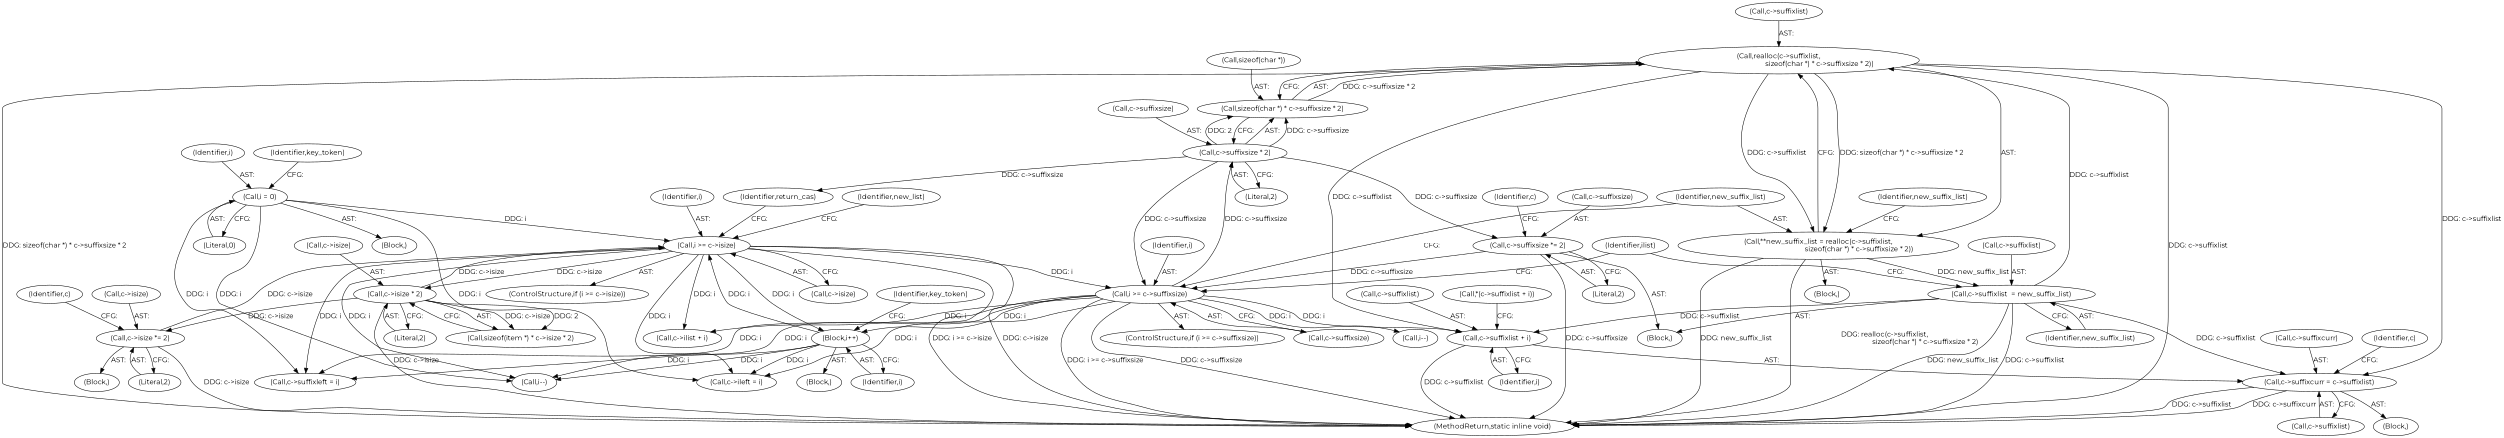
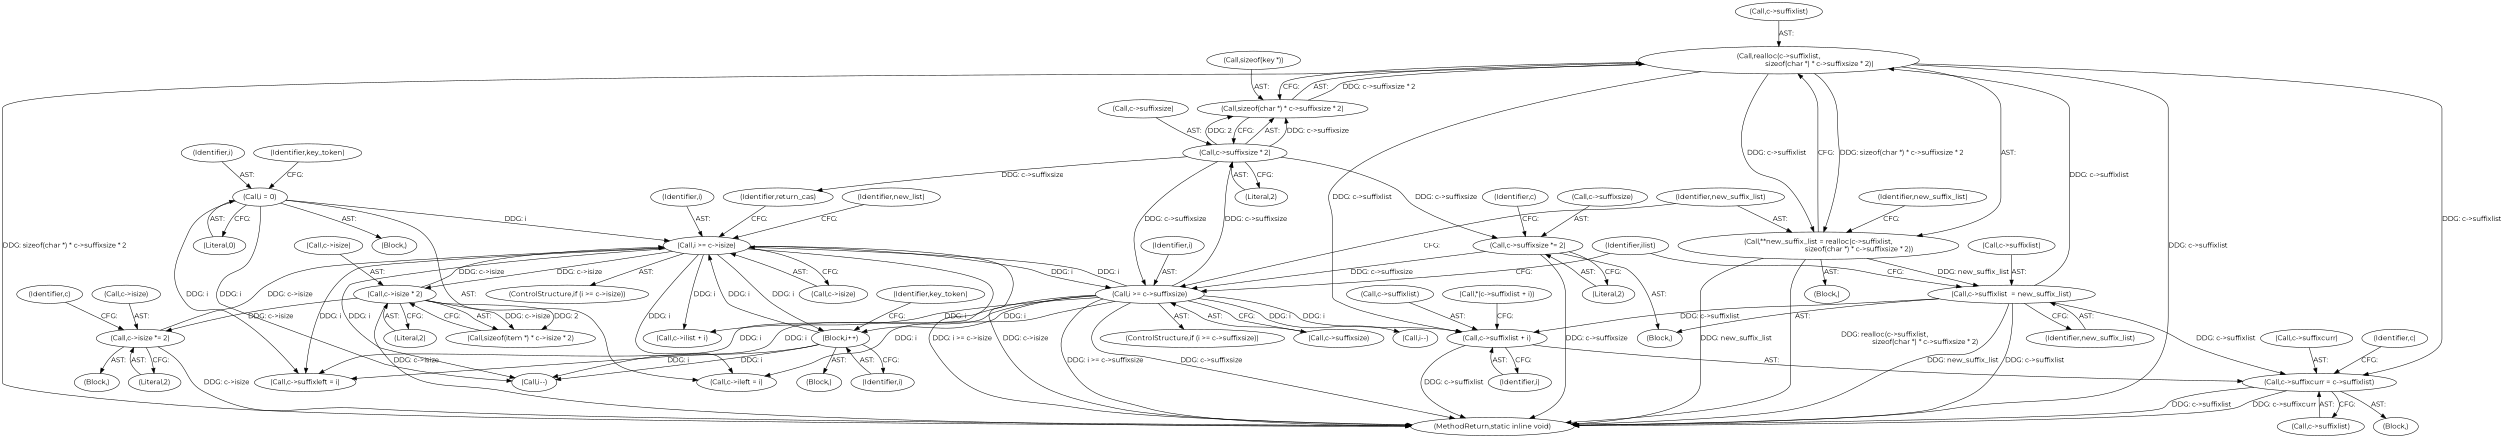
(1254, 60) -> (1254, 60)
none -> (999, 260)
(470, 294) -> (470, 294)
(787, 356) -> none
